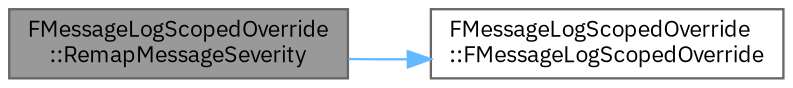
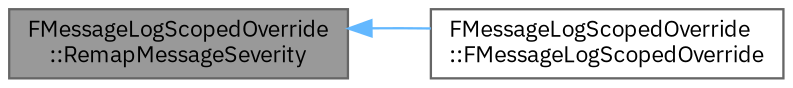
(378, 59) -> (401, 28)
